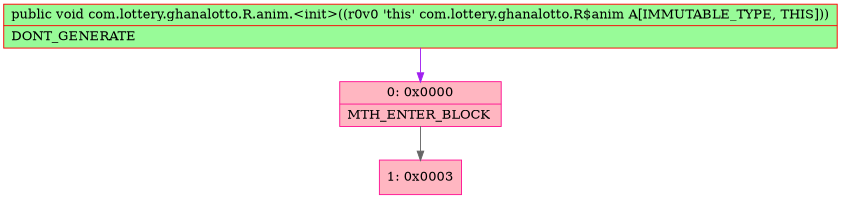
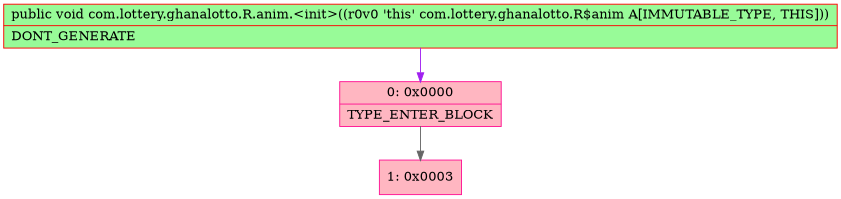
(419, 115) -> (420, 115)
